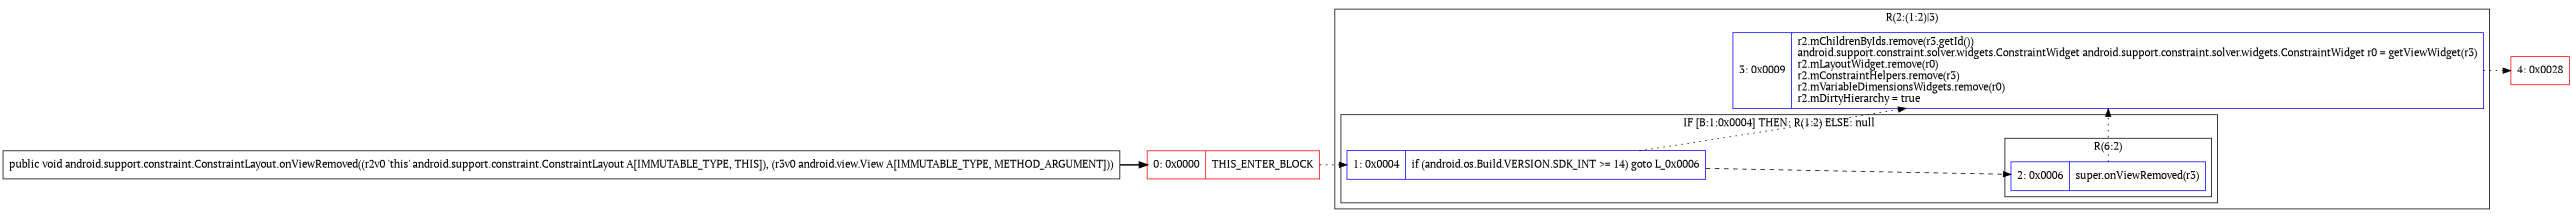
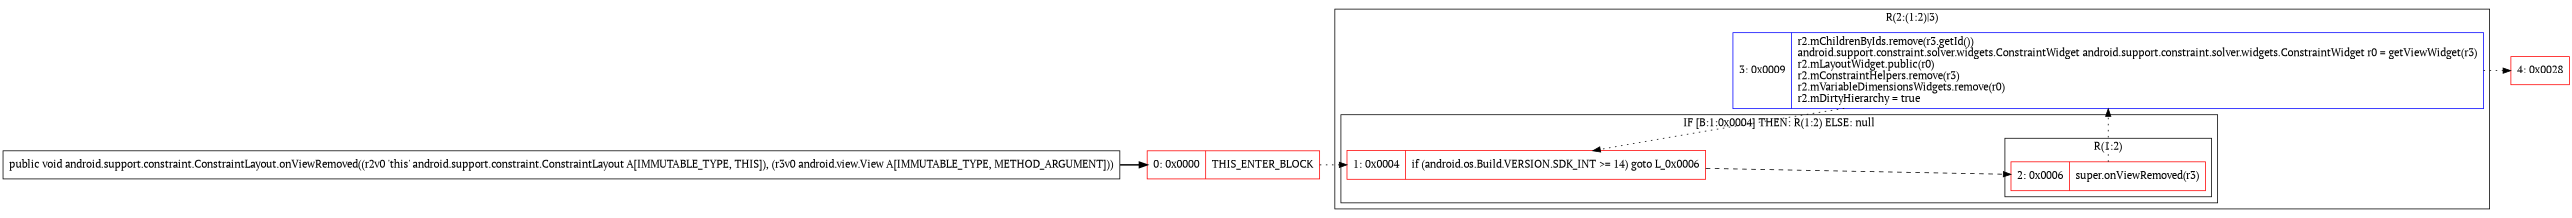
(1868, 65) -> (1866, 65)
(1769, 131) -> (1722, 128)
(2108, 147) -> (2108, 147)
(1526, 165) -> (1526, 165)
(2108, 176) -> (2108, 176)
